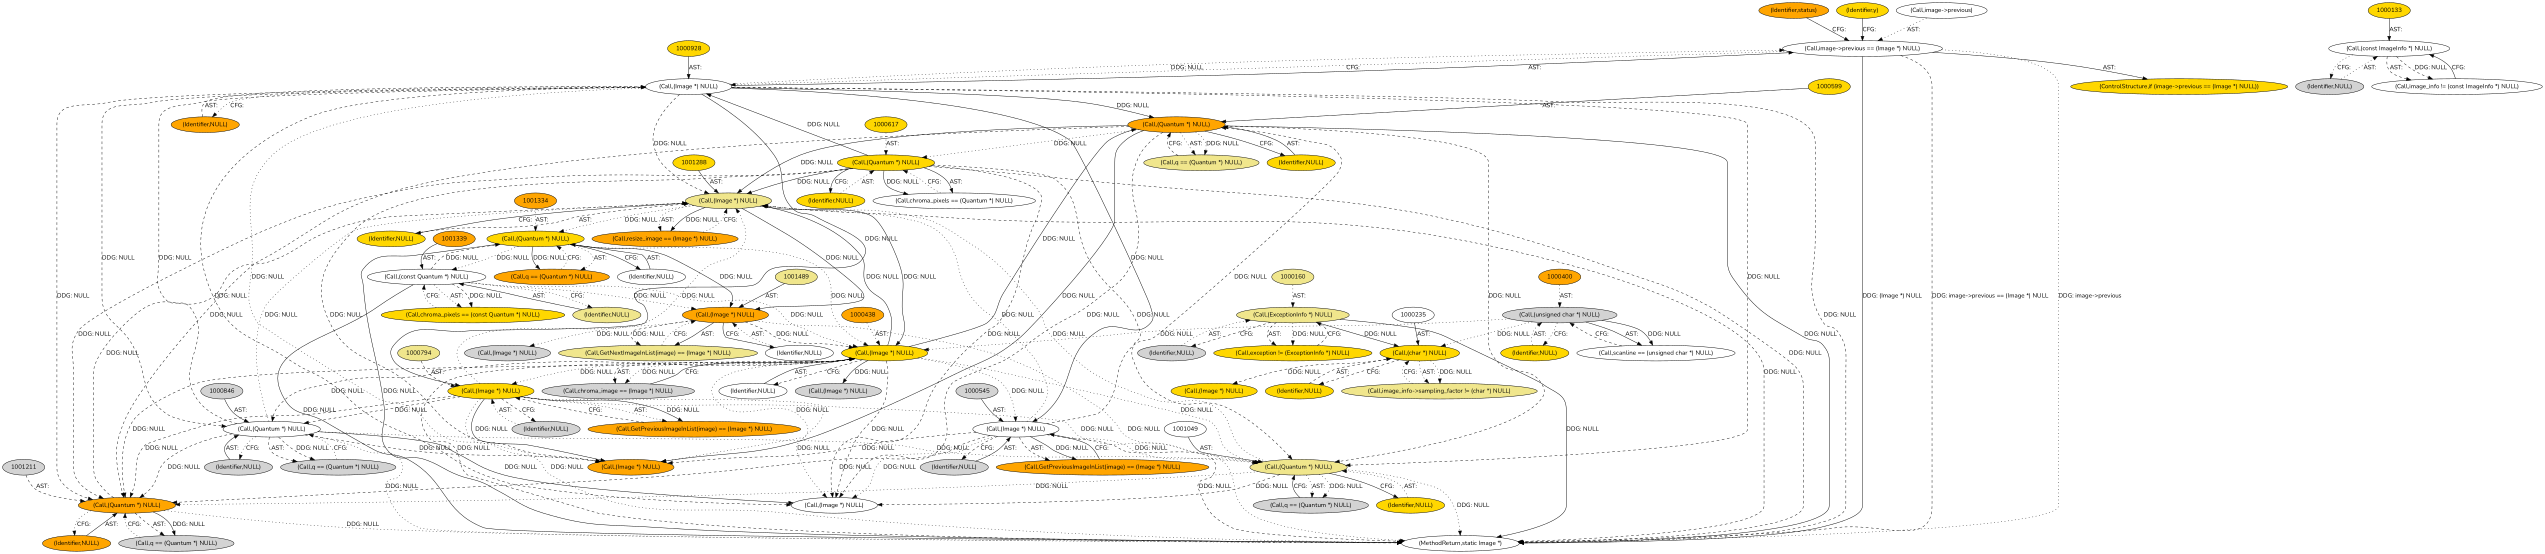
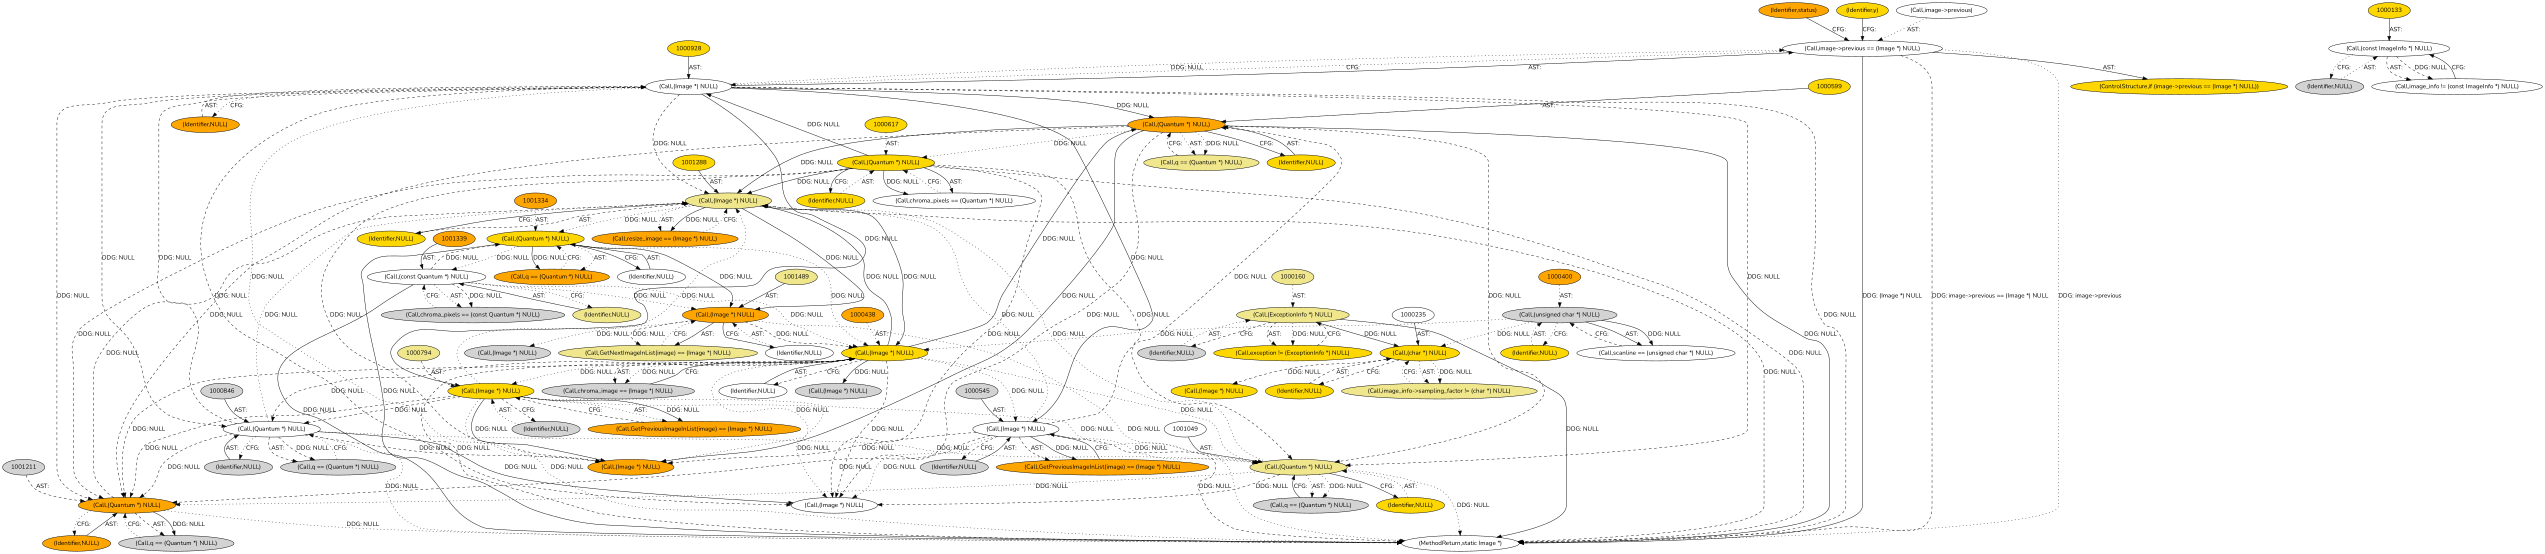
(473, 315) -> (473, 315)
